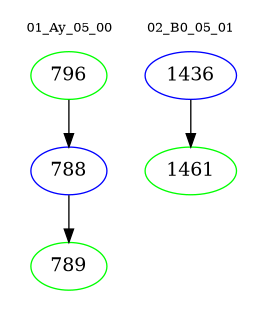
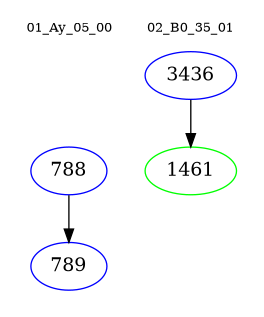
(191, 28) -> (191, 28)
(69, 76) -> none
(191, 76) -> (191, 76)
(69, 266) -> (69, 266)
